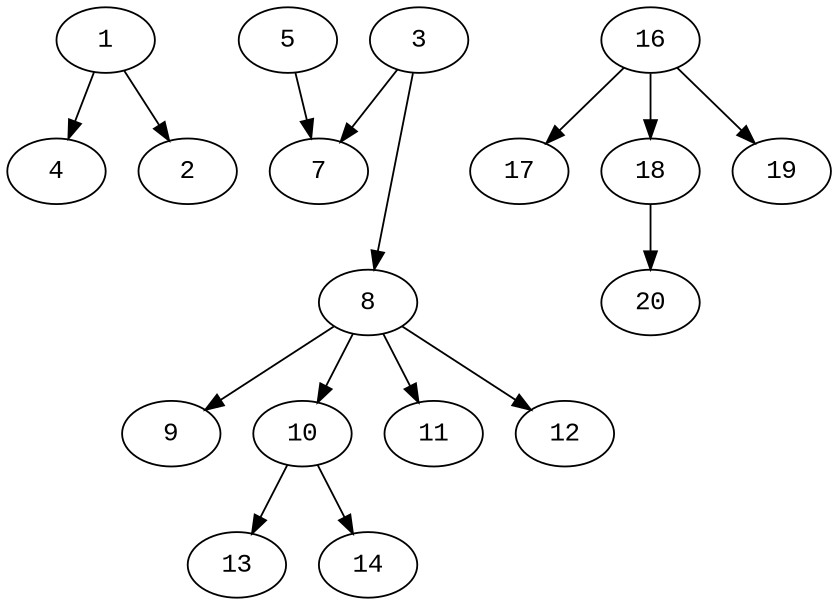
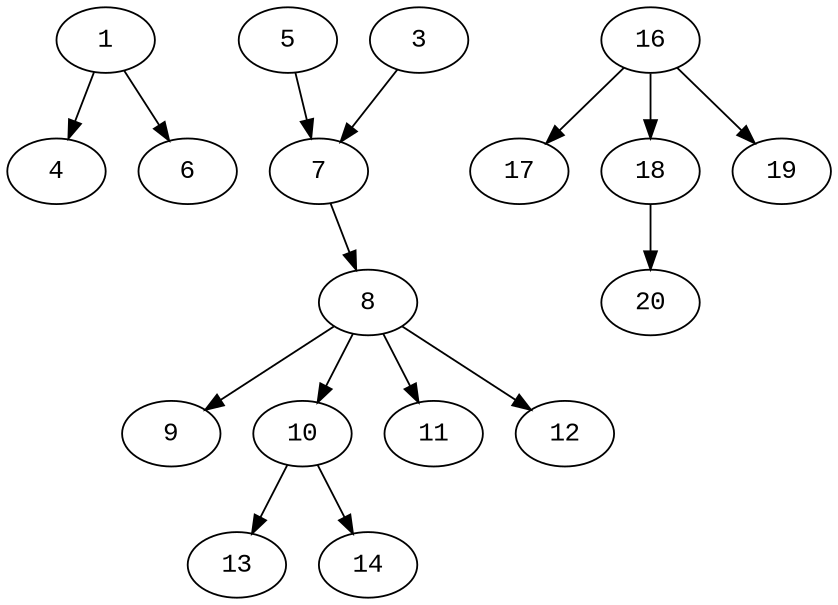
(395, 162) -> (340, 228)
(188, 171) -> (188, 171)
